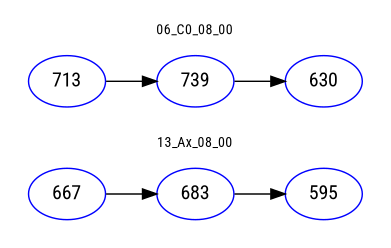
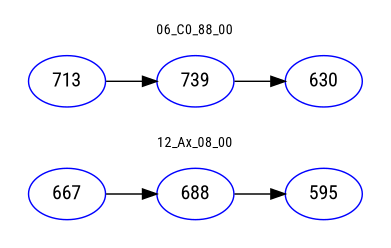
(195, 31) -> (195, 31)
(195, 143) -> (195, 143)
(195, 194) -> (195, 194)
